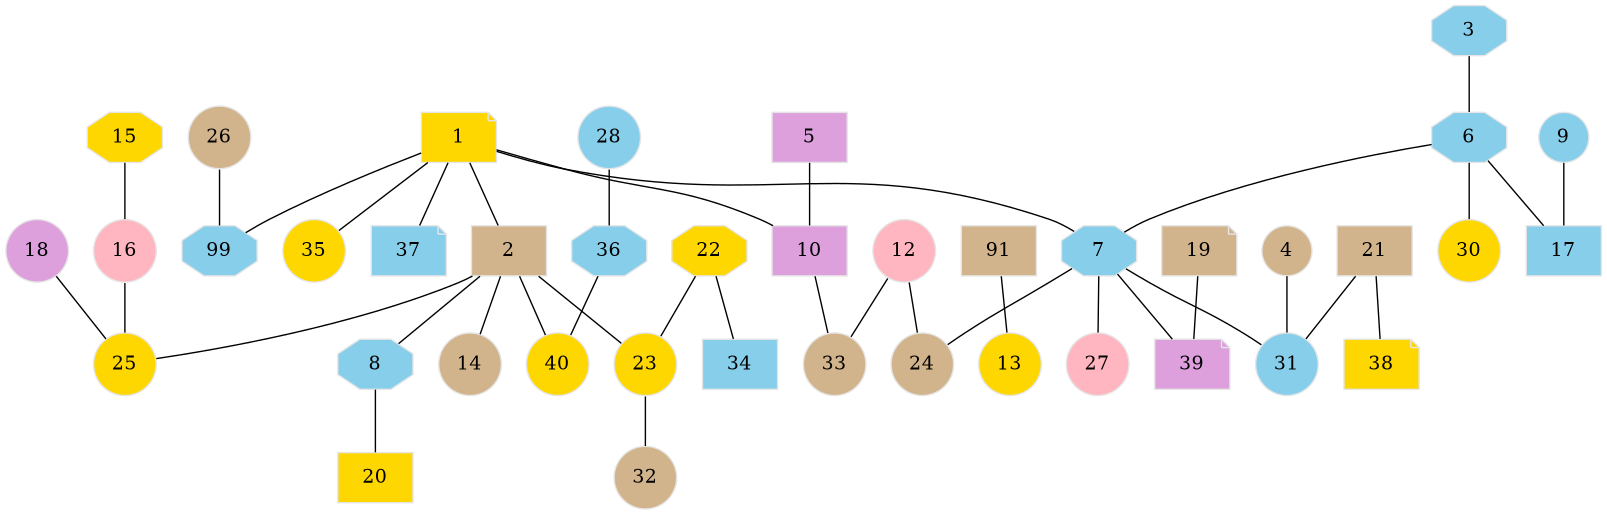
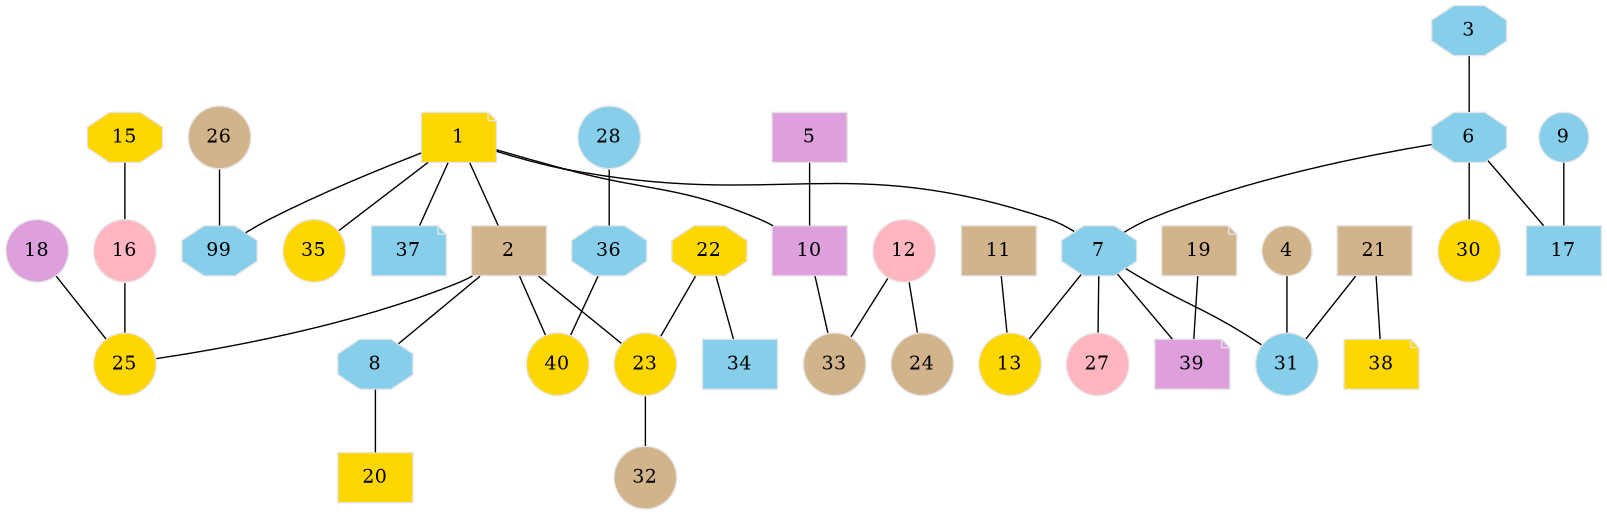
(999, 251) -> (999, 251)
(1016, 302) -> (1055, 307)
(470, 364) -> none
